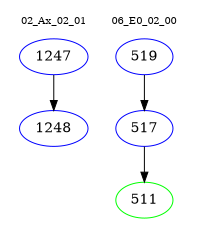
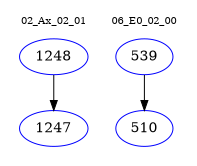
(144, 57) -> (144, 57)
(54, 88) -> (54, 88)
(144, 128) -> (144, 128)
(144, 200) -> none
